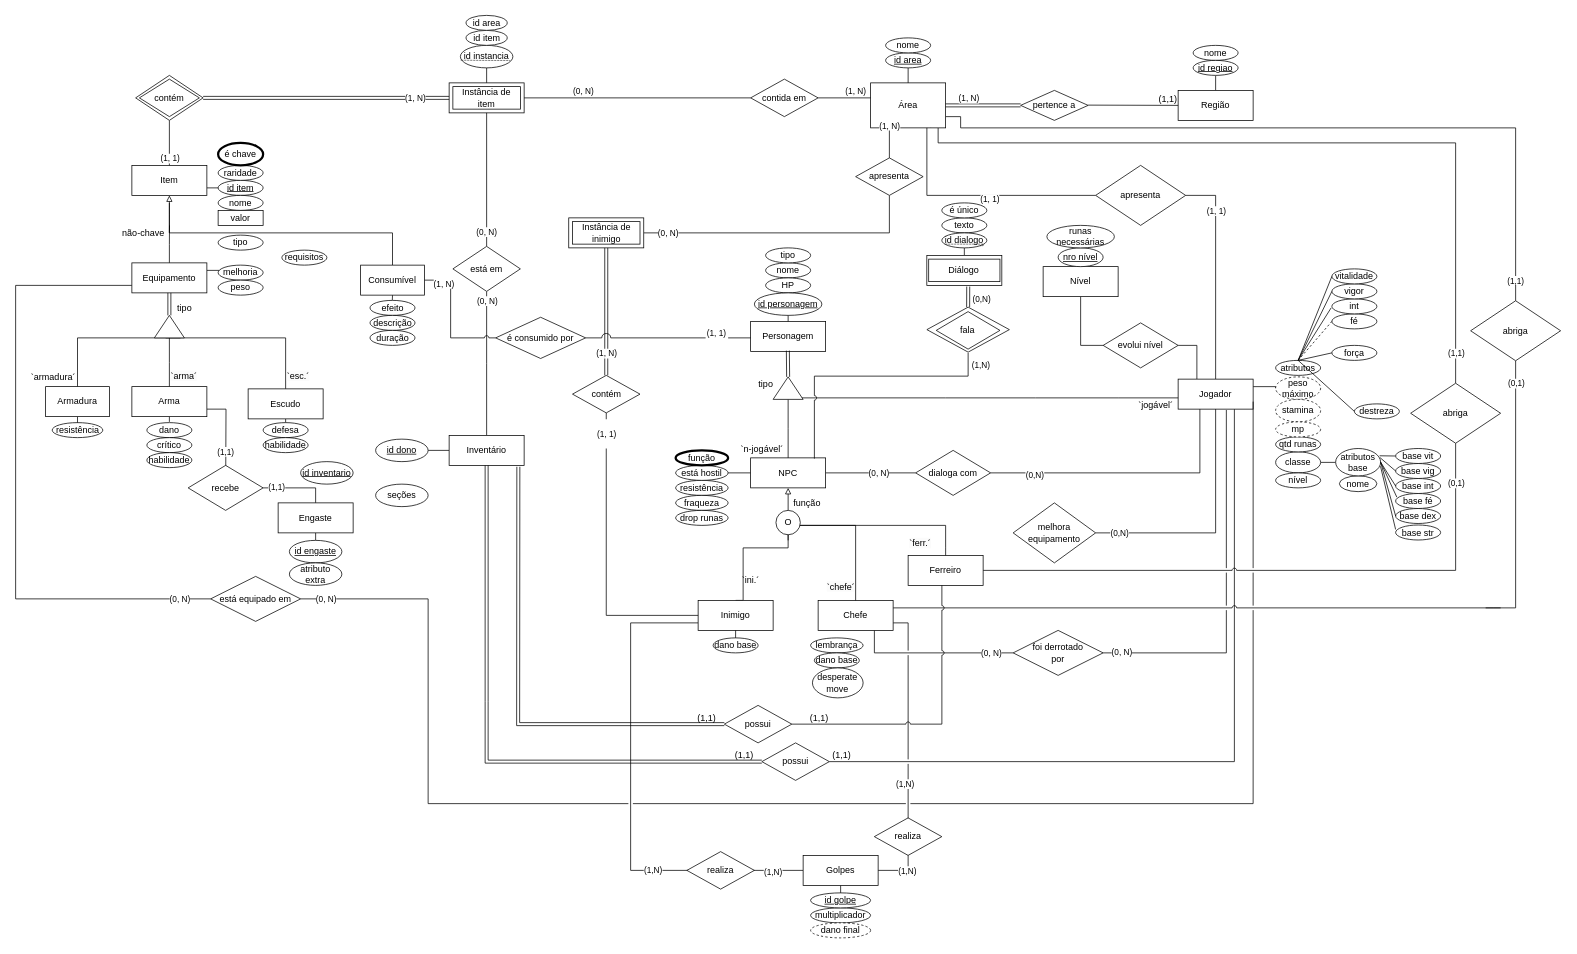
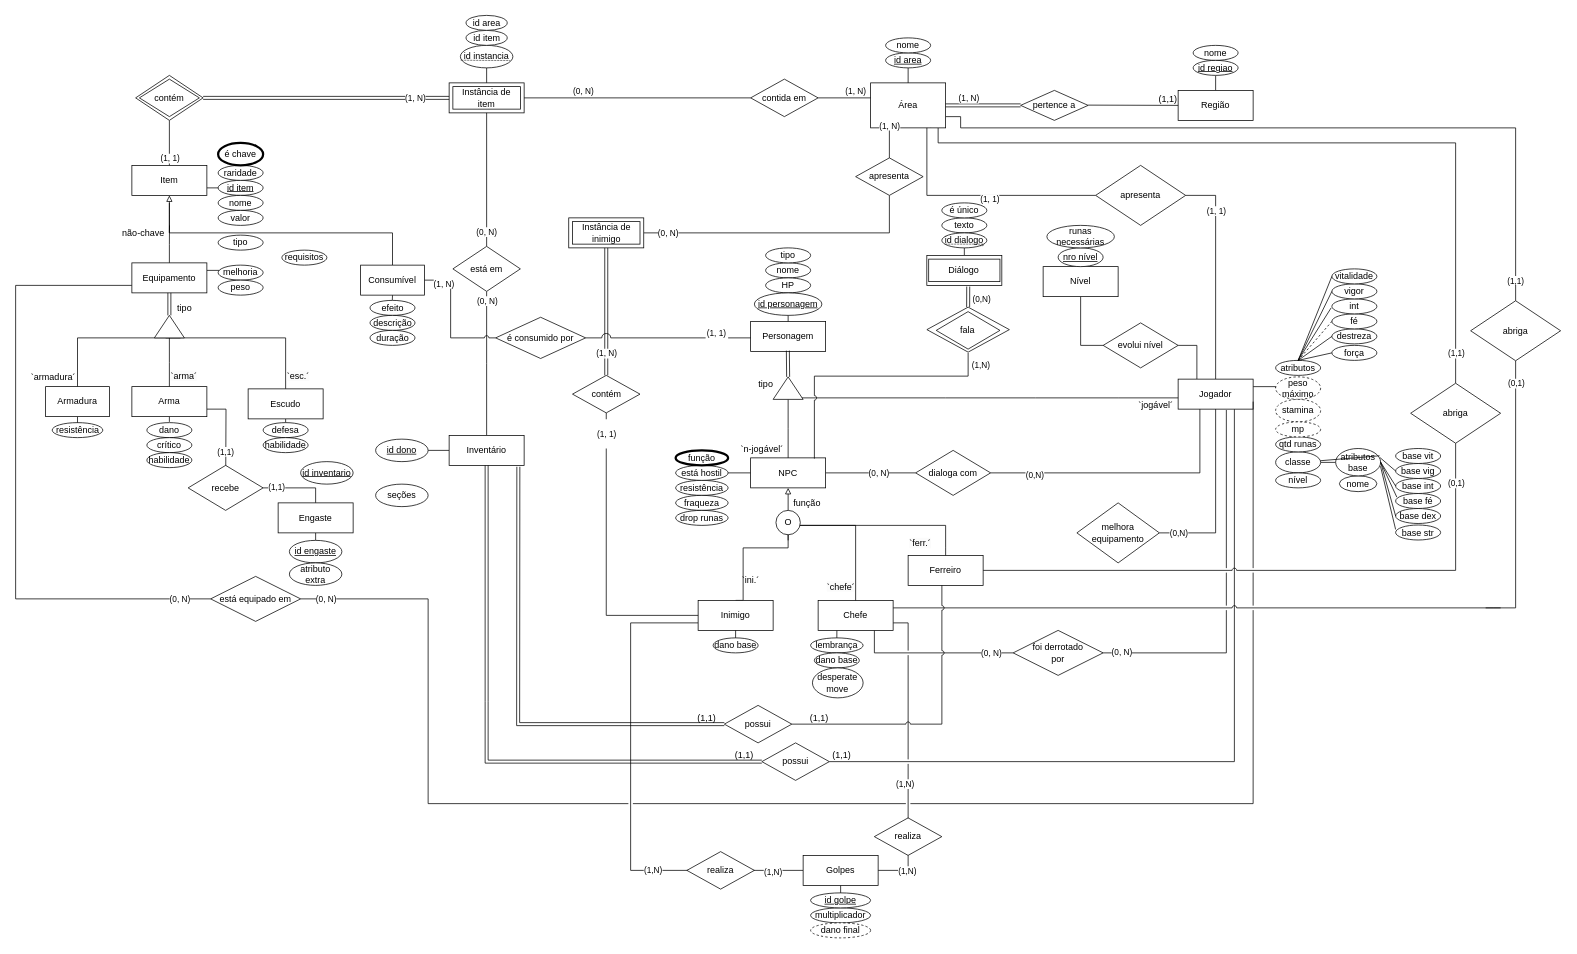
(240, 218) -> (240, 218)
(1377, 411) -> (1354, 336)
(1387, 456) -> (1351, 458)
(1054, 533) -> (1118, 533)
none -> (837, 634)
